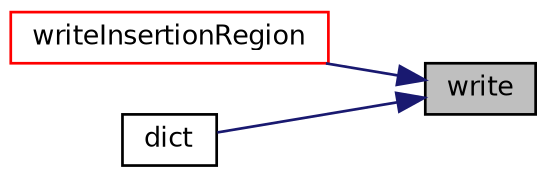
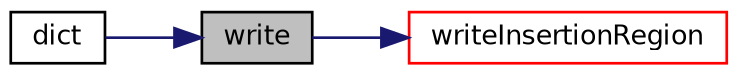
(362, 69) -> (347, 38)
